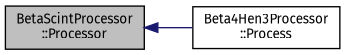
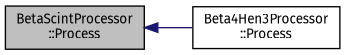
(75, 28) -> (75, 28)
